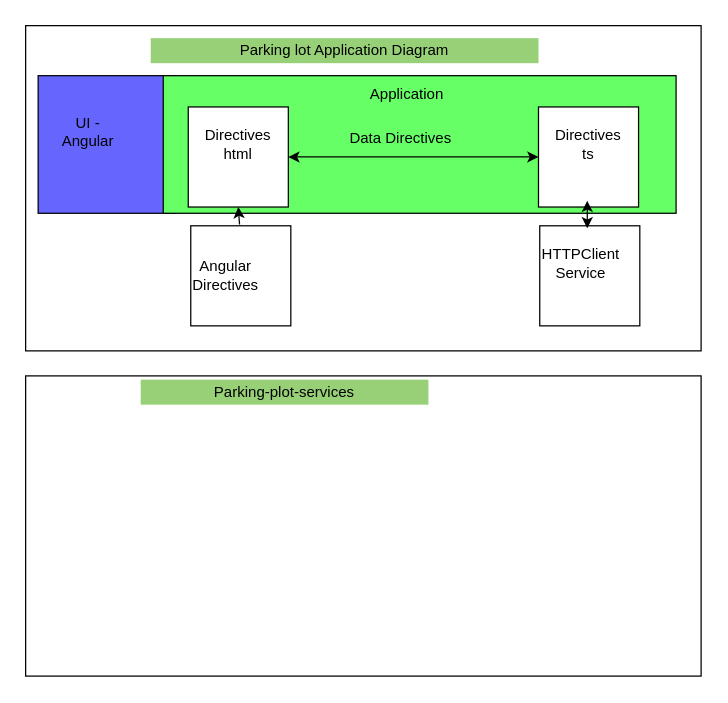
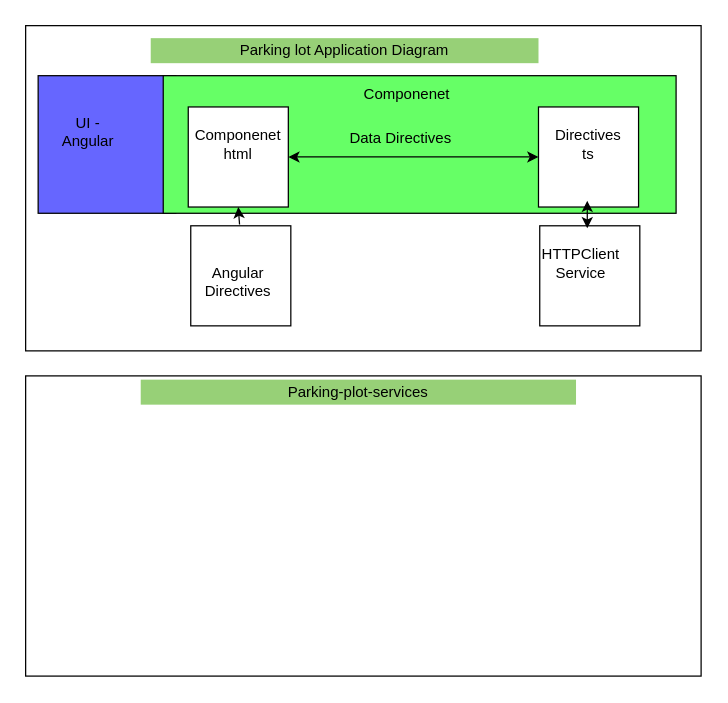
(407, 94) -> (407, 94)
(238, 144) -> (238, 144)
(226, 276) -> (238, 282)
(284, 392) -> (358, 392)
